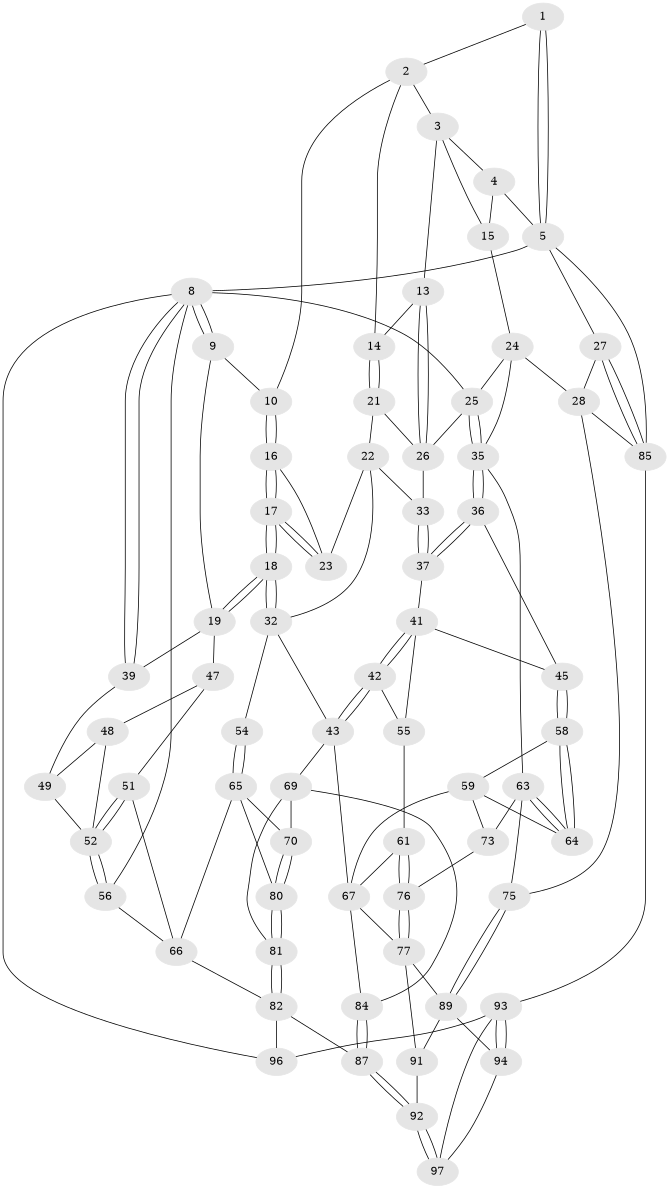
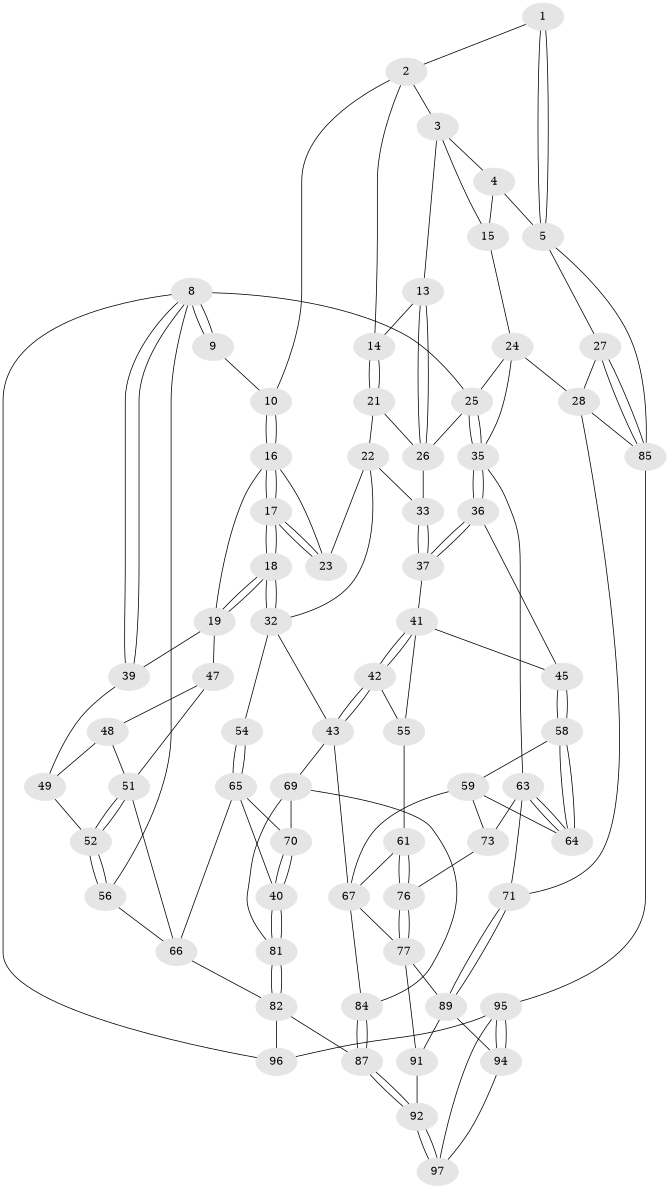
(372, 279) -> none
(200, 484) -> (231, 536)
(99, 787) -> (118, 759)
(277, 897) -> (277, 897)
(510, 897) -> (510, 897)
(501, 1007) -> (501, 1007)
